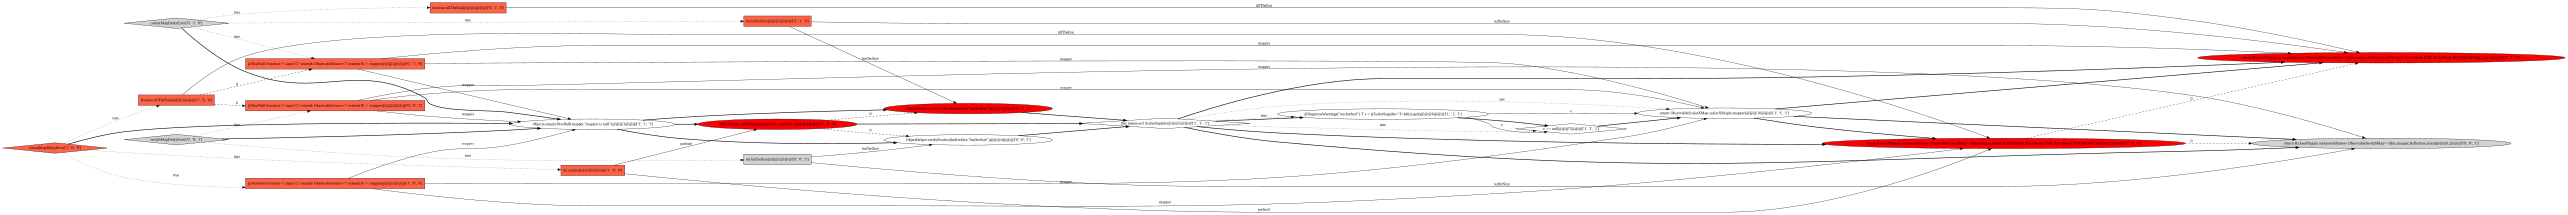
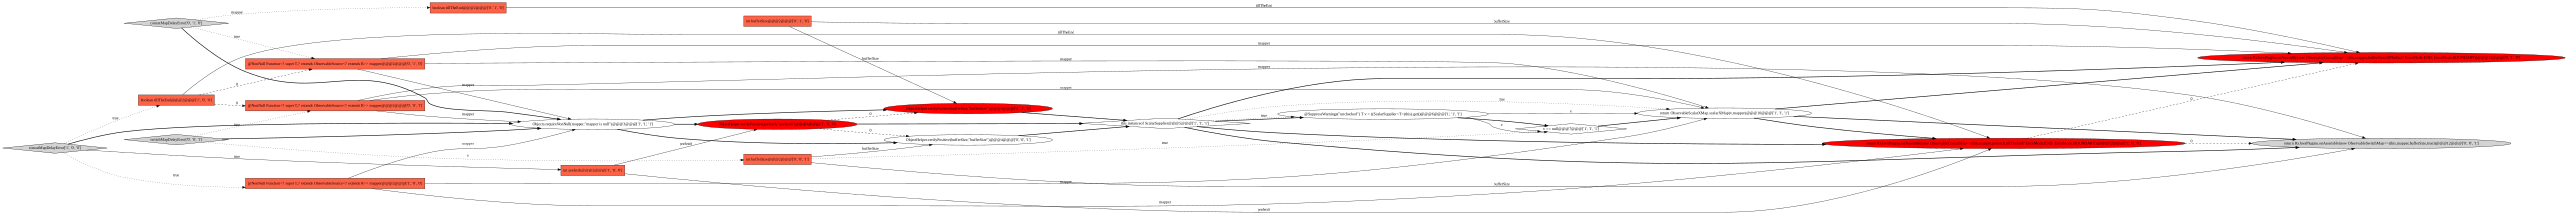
(237, 12) -> (237, 12)
(484, 22) -> none
(1377, 130) -> (1174, 148)
(55, 148) -> (55, 148)
(468, 156) -> (468, 156)
(777, 159) -> (777, 159)
(322, 162) -> (322, 162)
